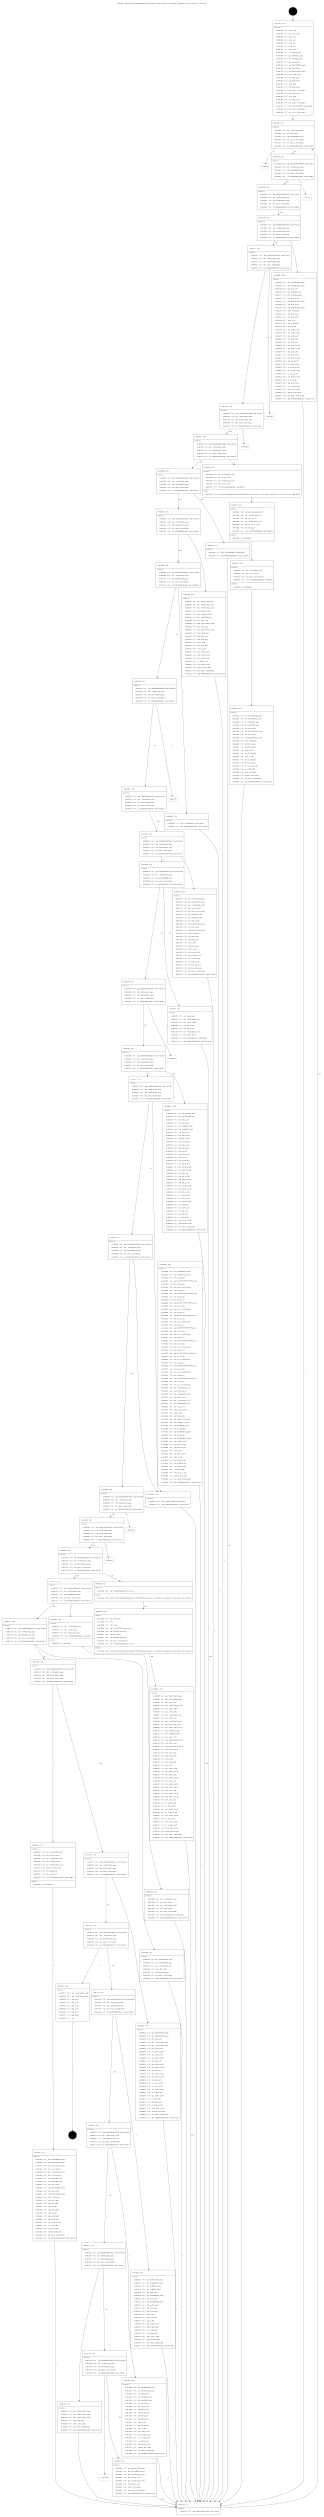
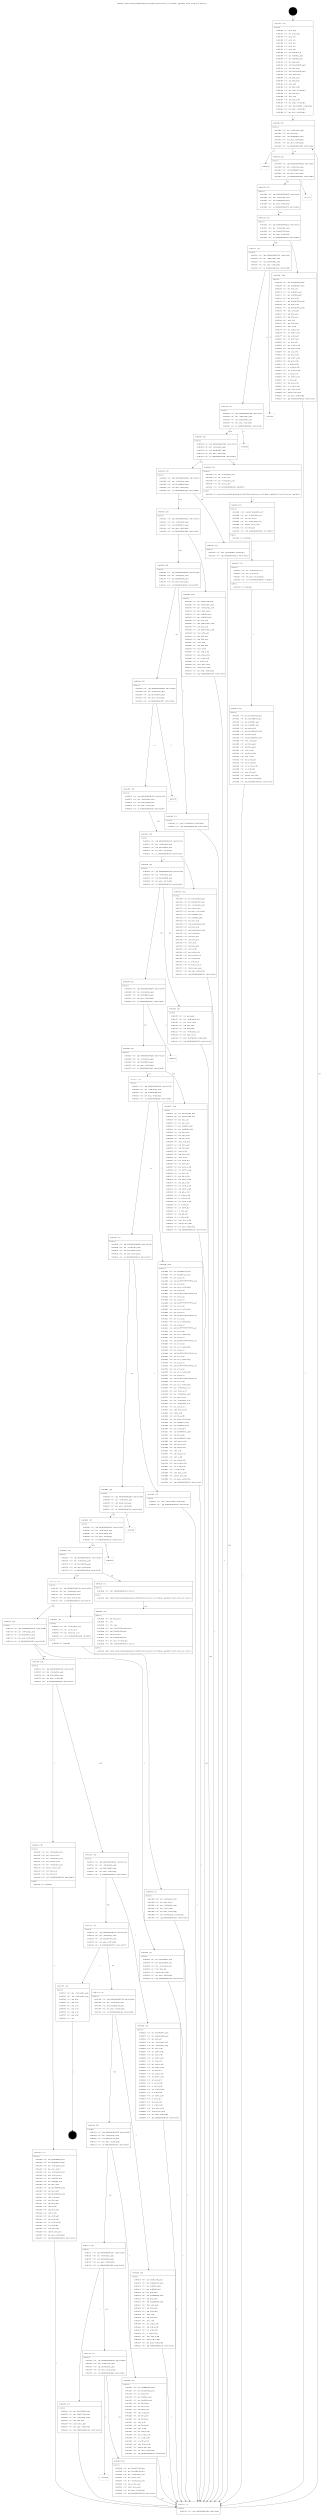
(155, 1297) -> (160, 1181)
(172, 1763) -> none
